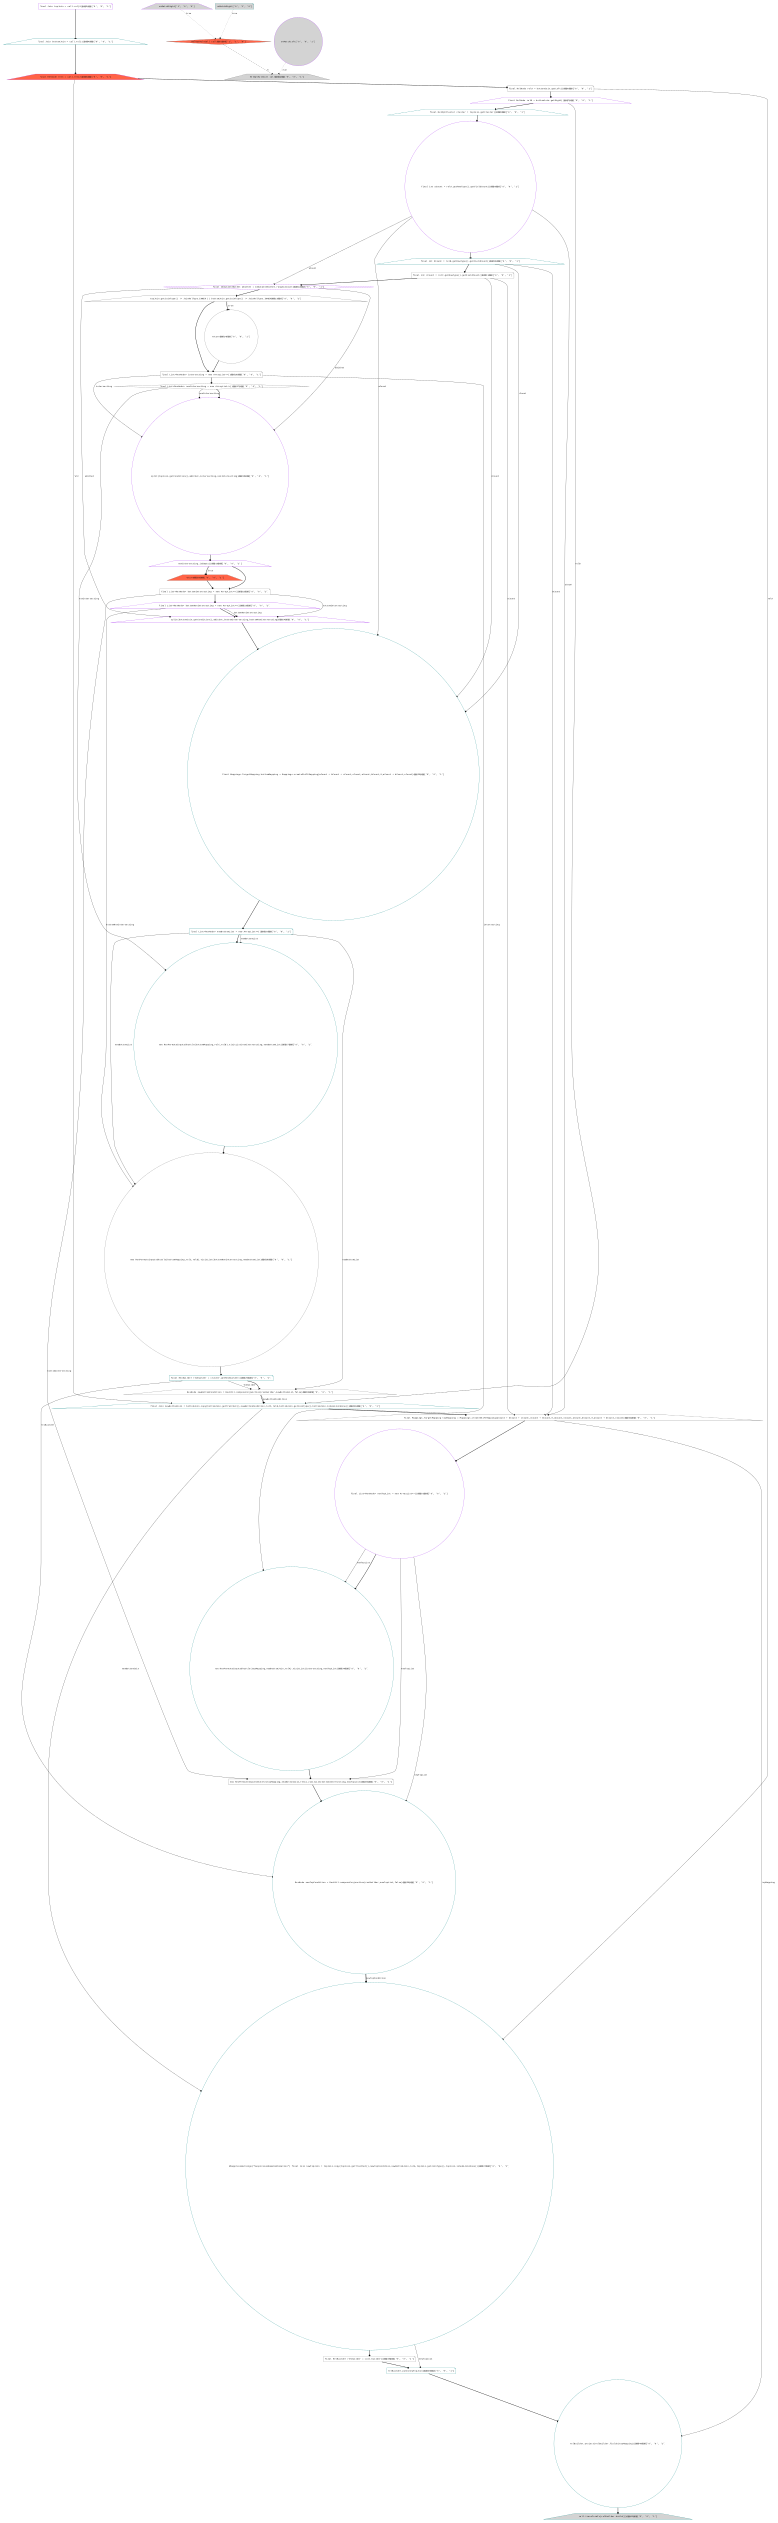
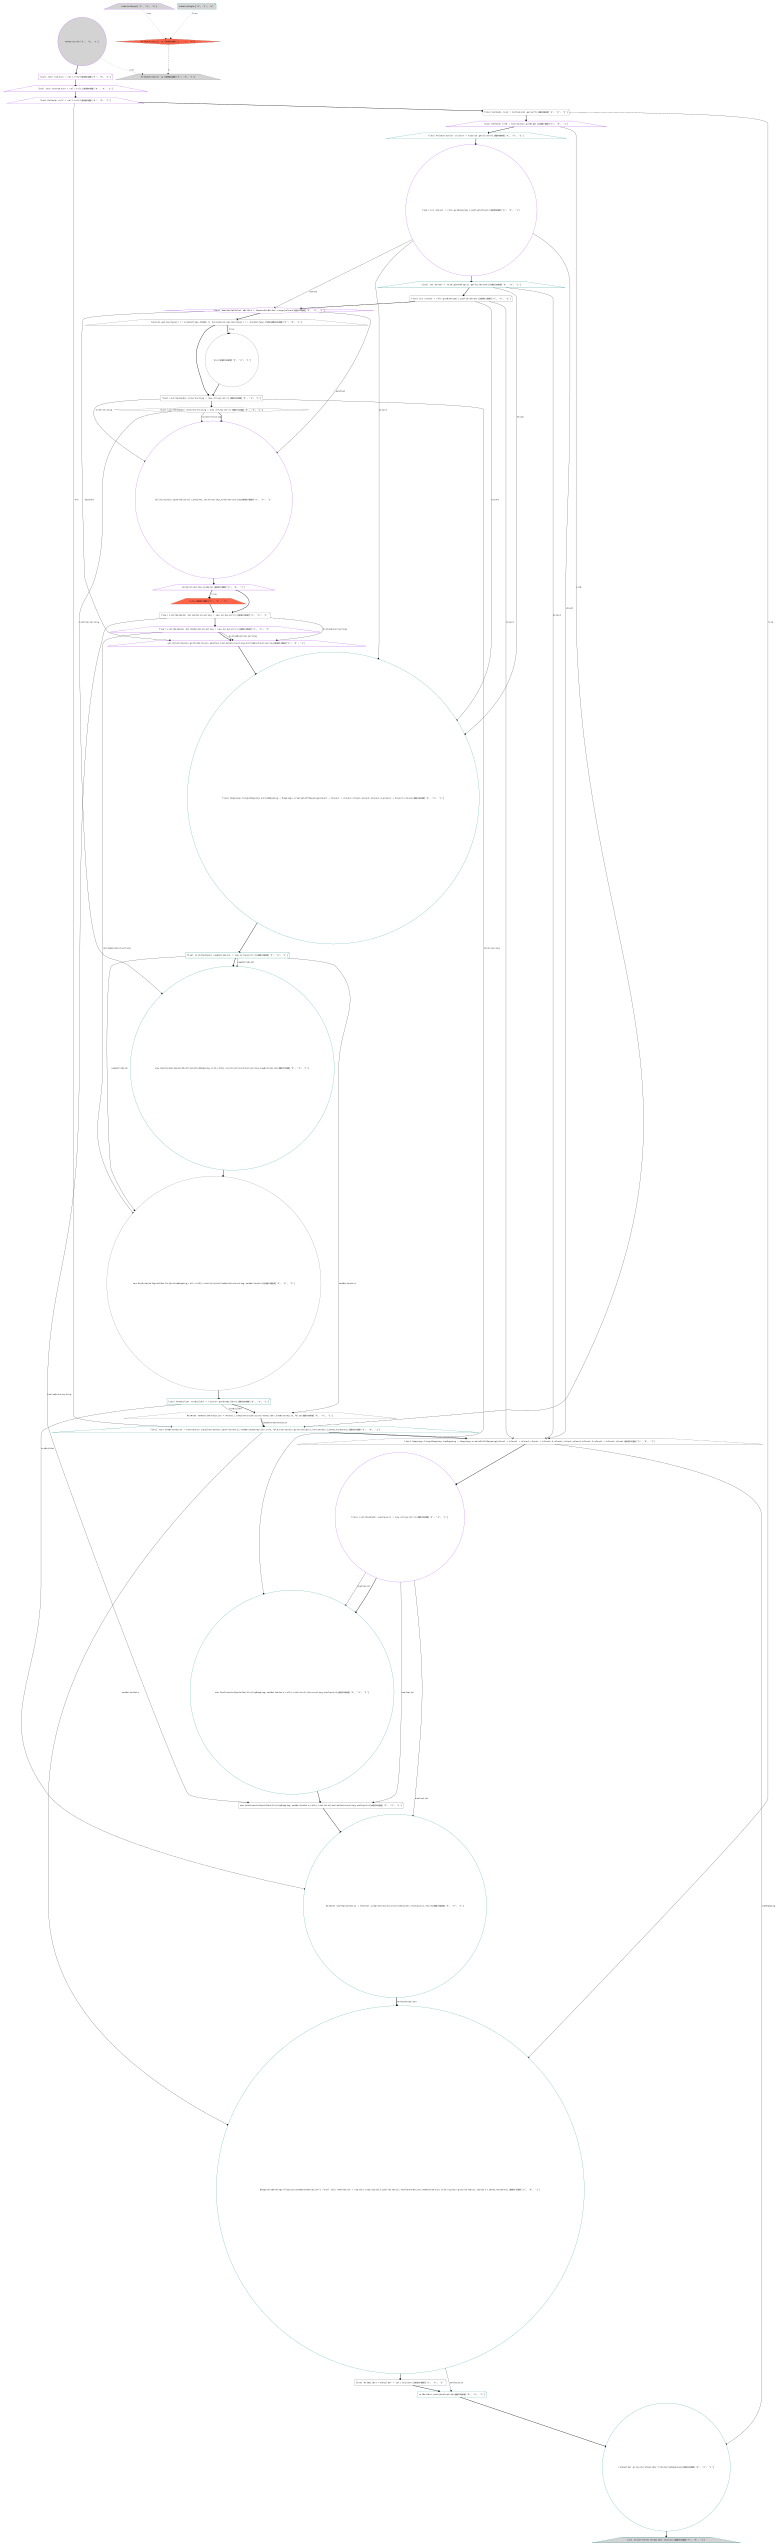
(76, 42) -> (76, 89)
none -> (77, 69)
(76, 77) -> (76, 100)
